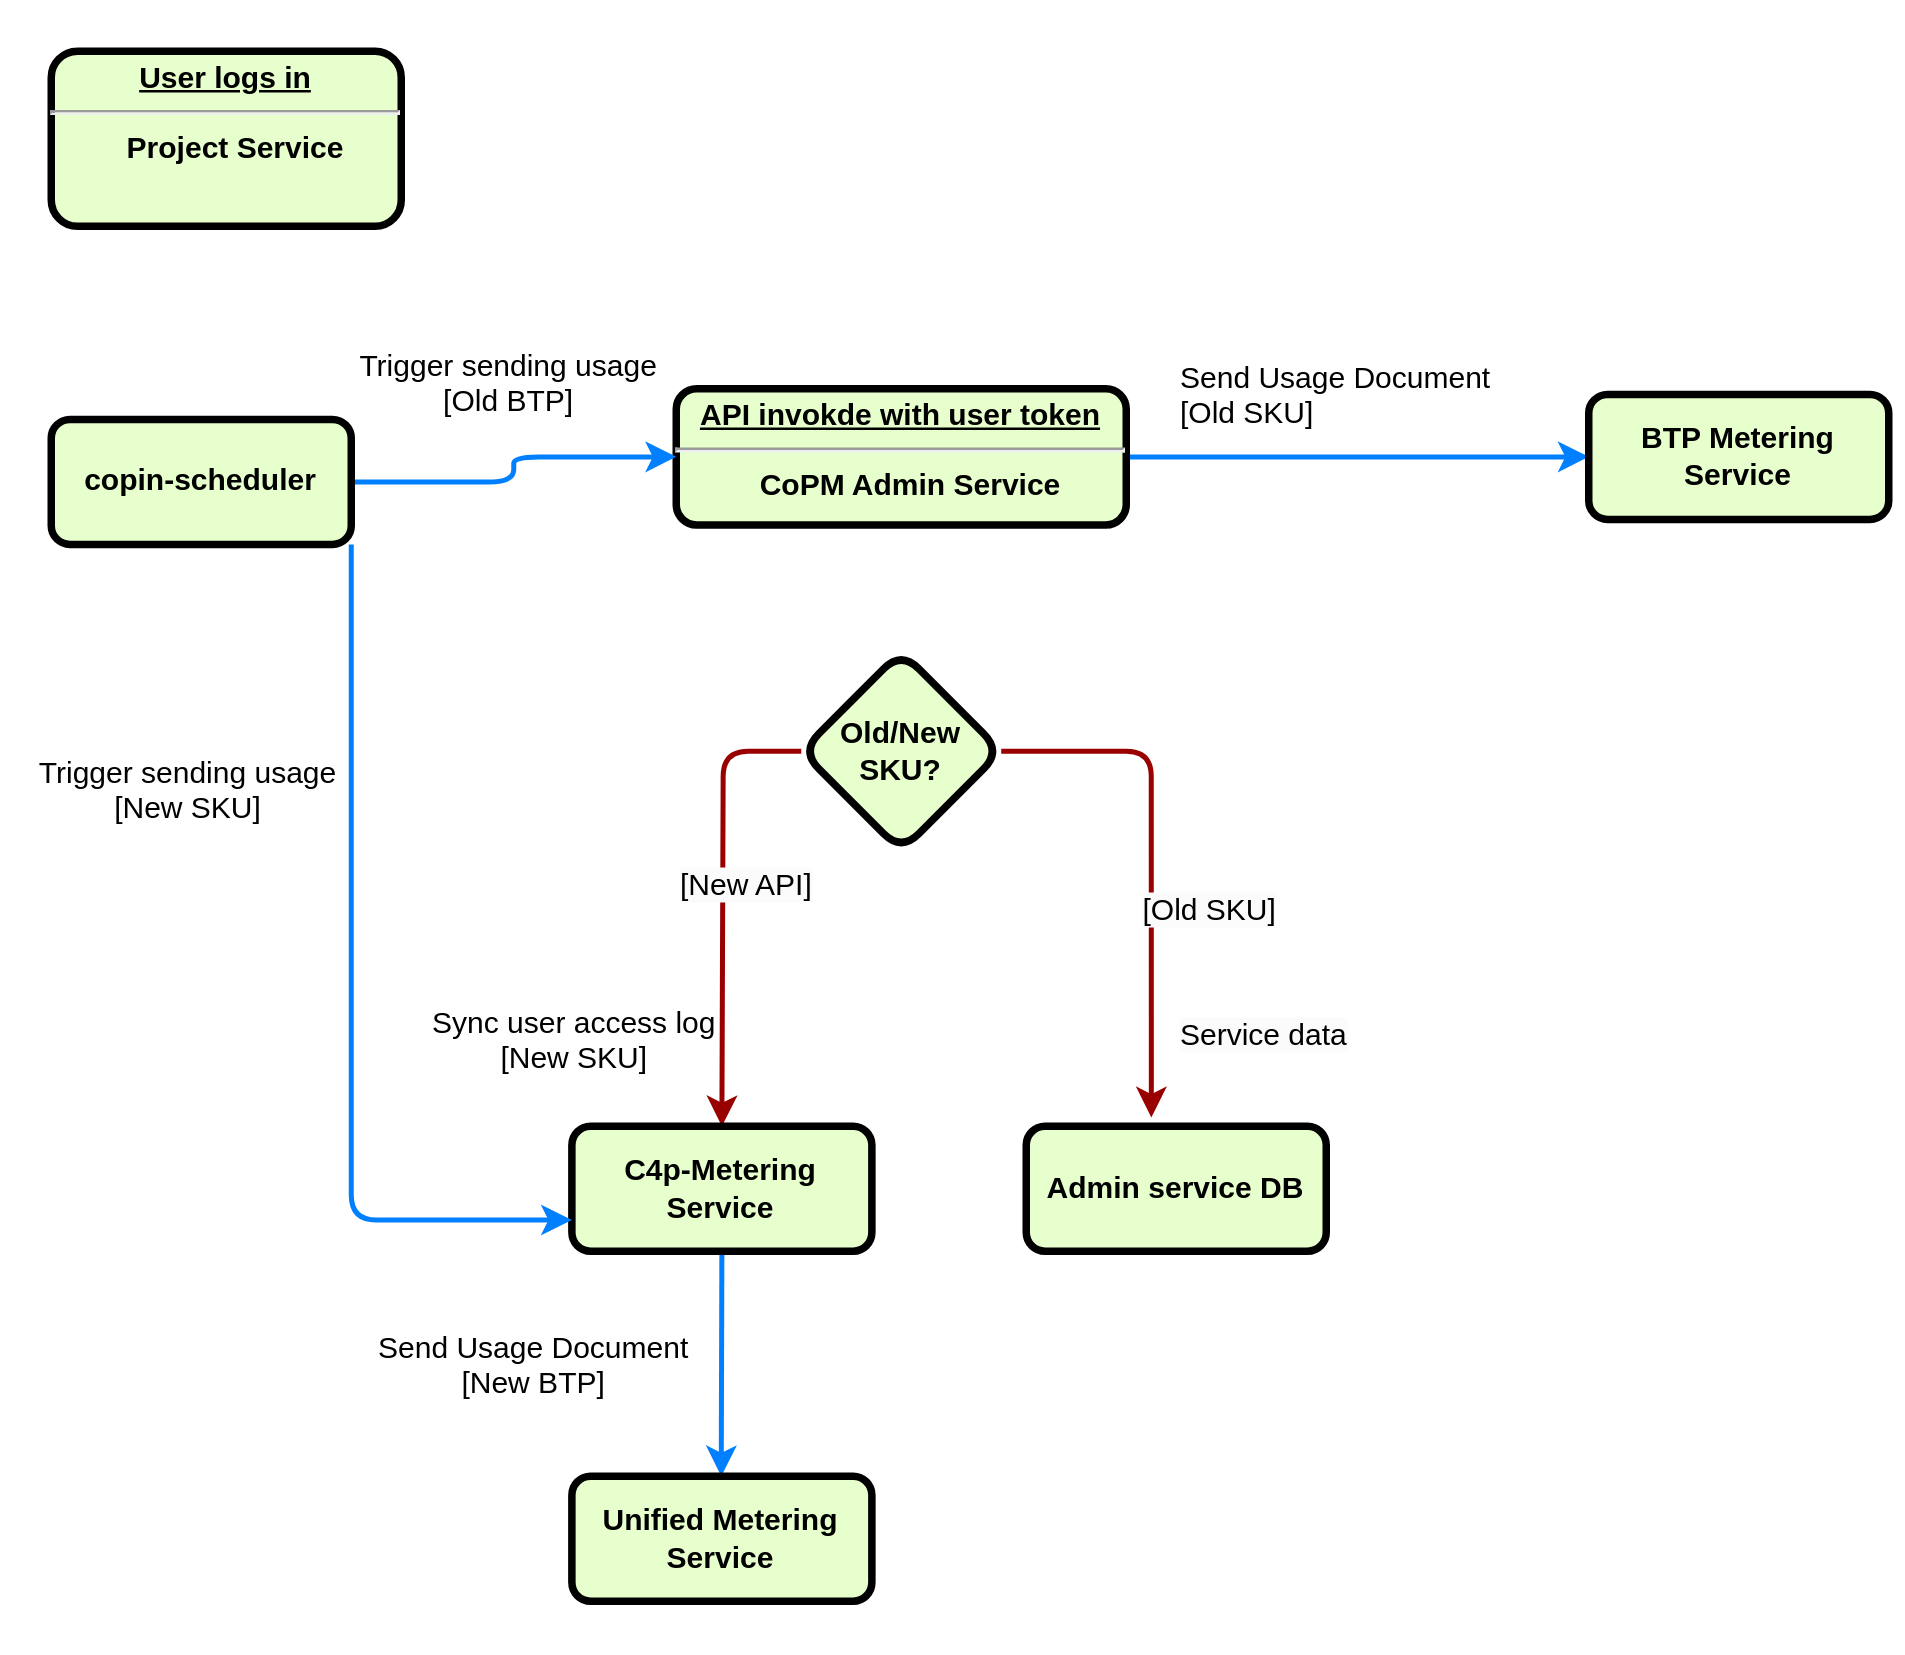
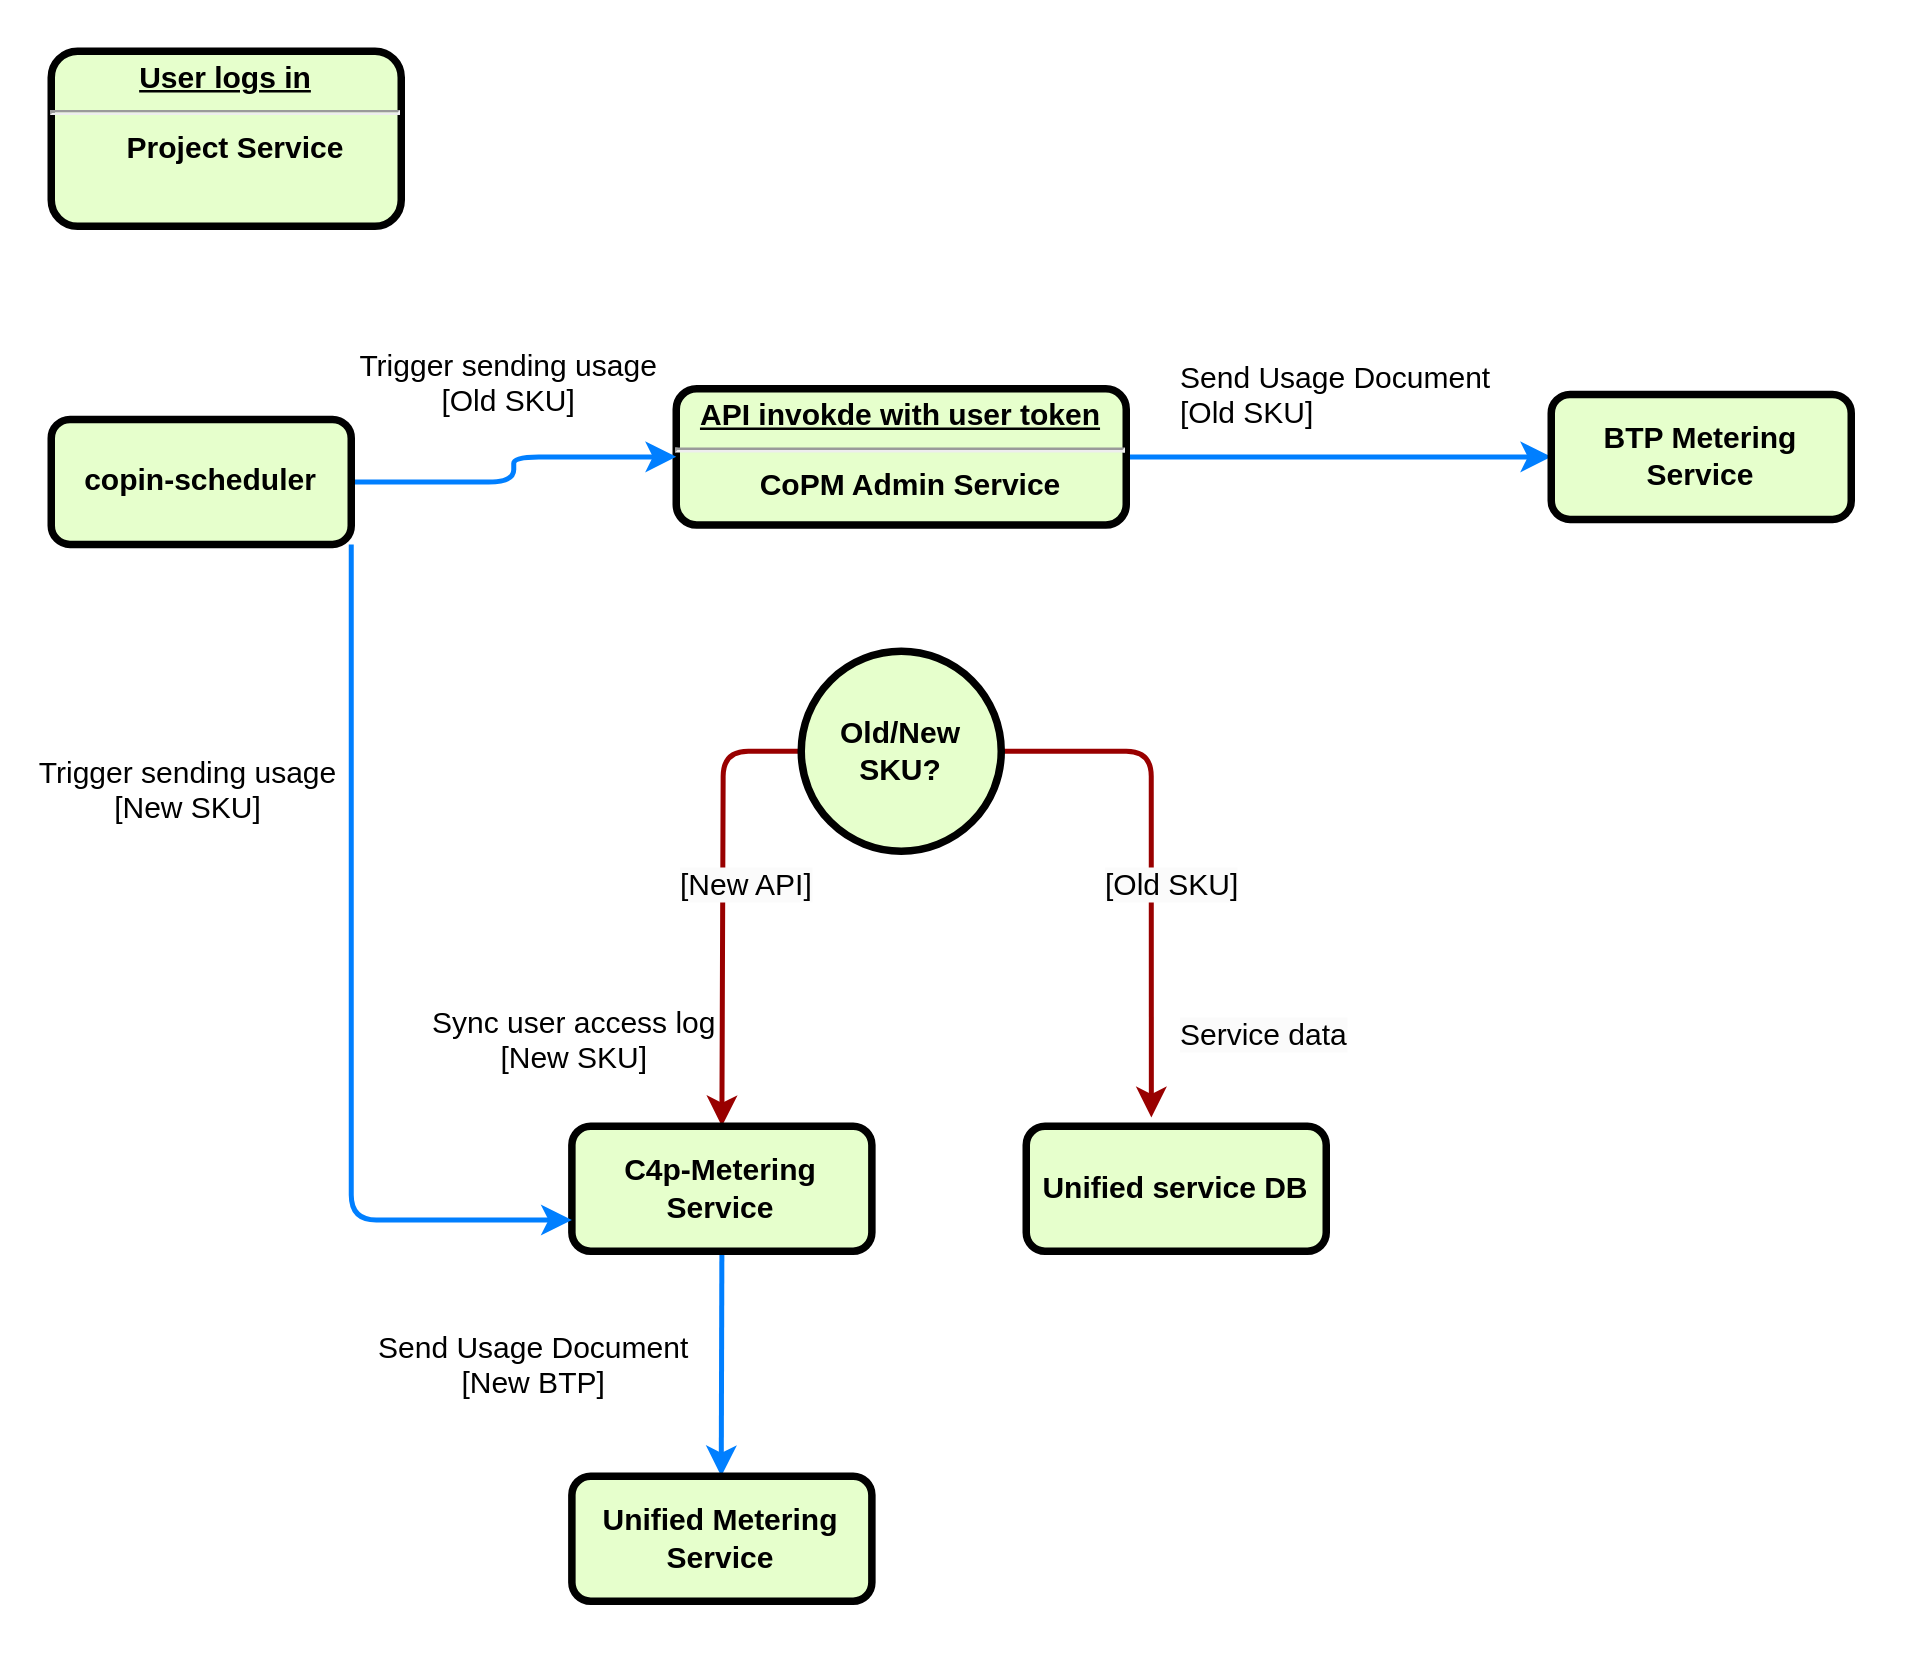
(508, 366) -> (508, 366)
(1739, 457) -> (1701, 457)
(901, 751) -> (901, 751)
(1251, 901) -> (1214, 876)
(1176, 1189) -> (1176, 1189)
